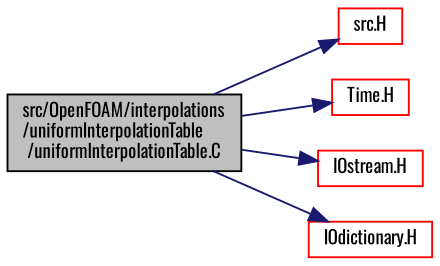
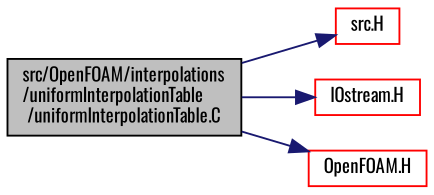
(370, 97) -> none
(370, 239) -> (368, 168)
